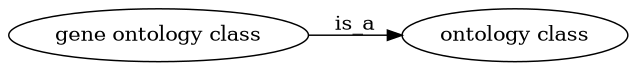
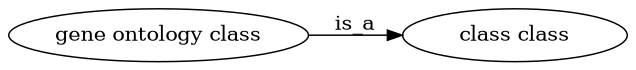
(515, 35) -> (515, 35)
